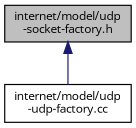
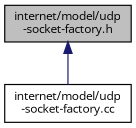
(68, 103) -> (68, 103)
